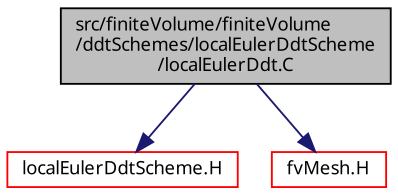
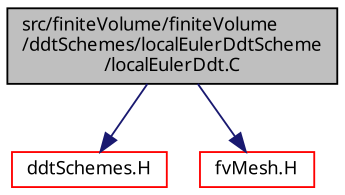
(123, 170) -> (89, 170)
